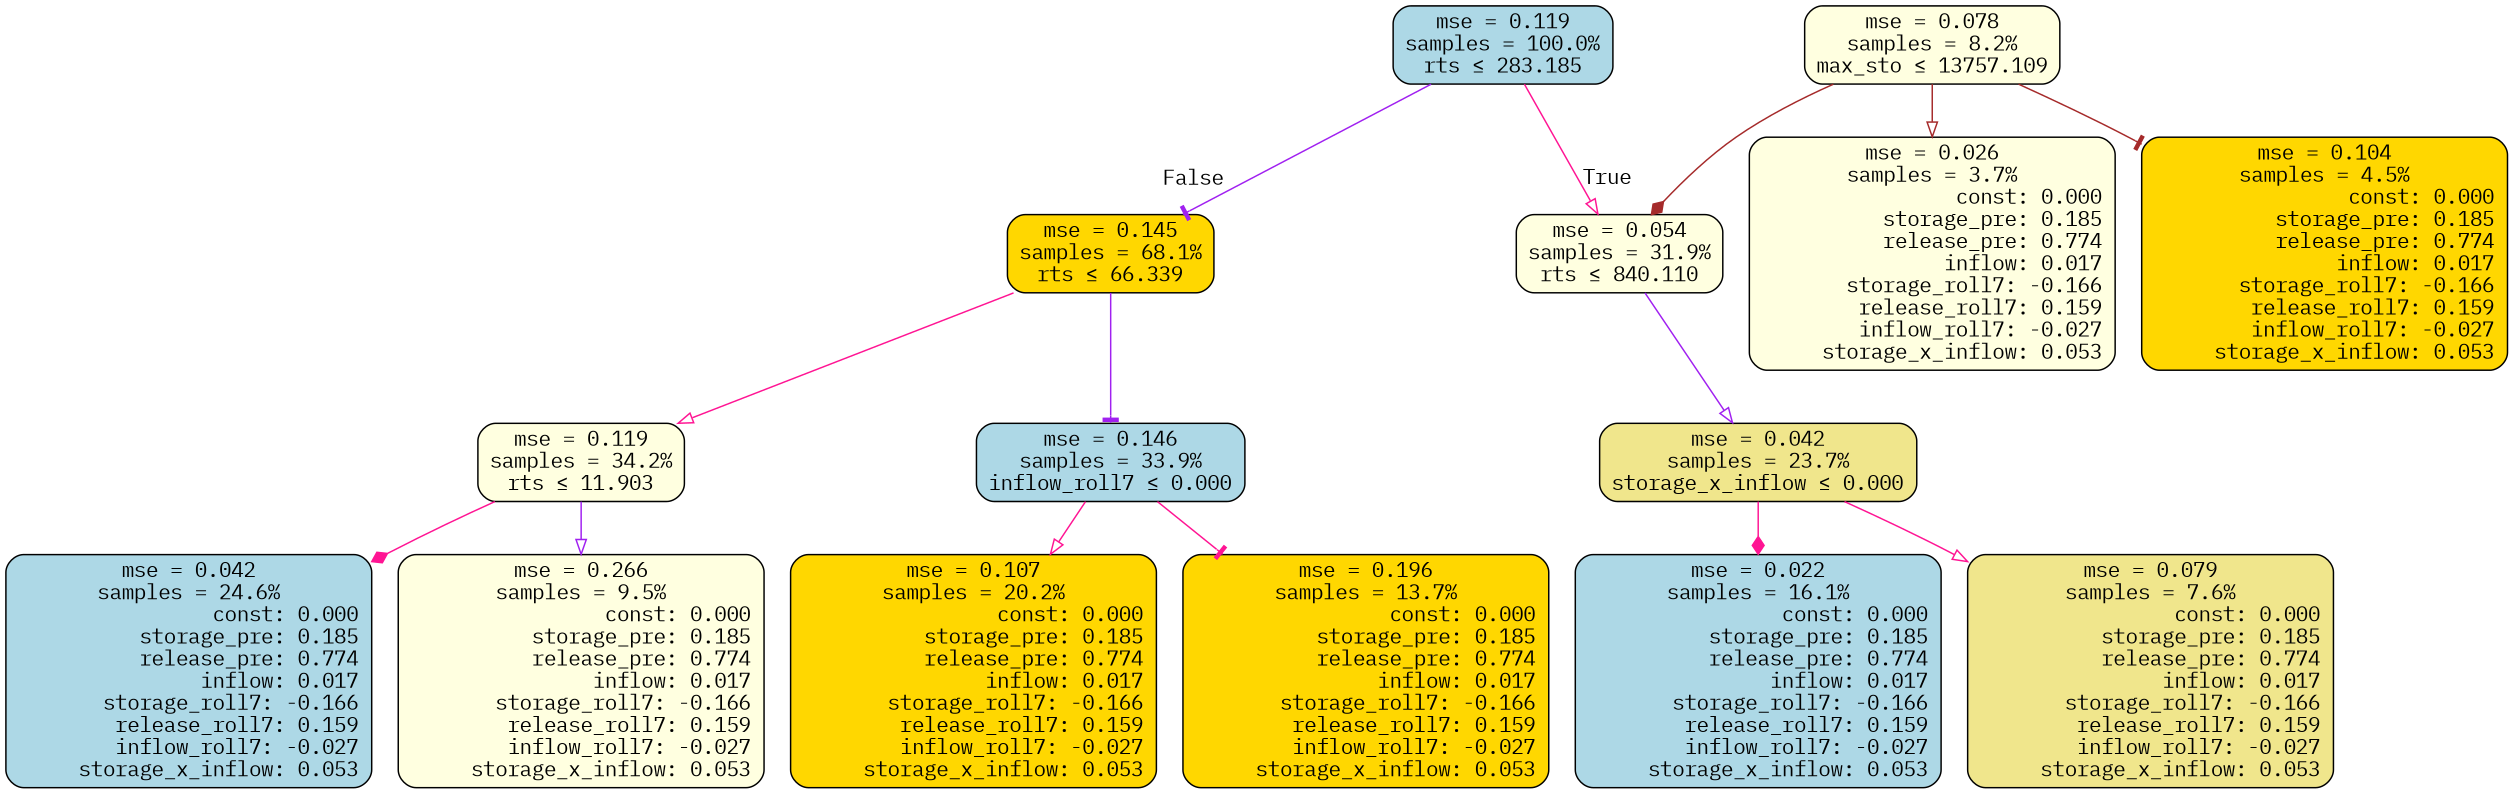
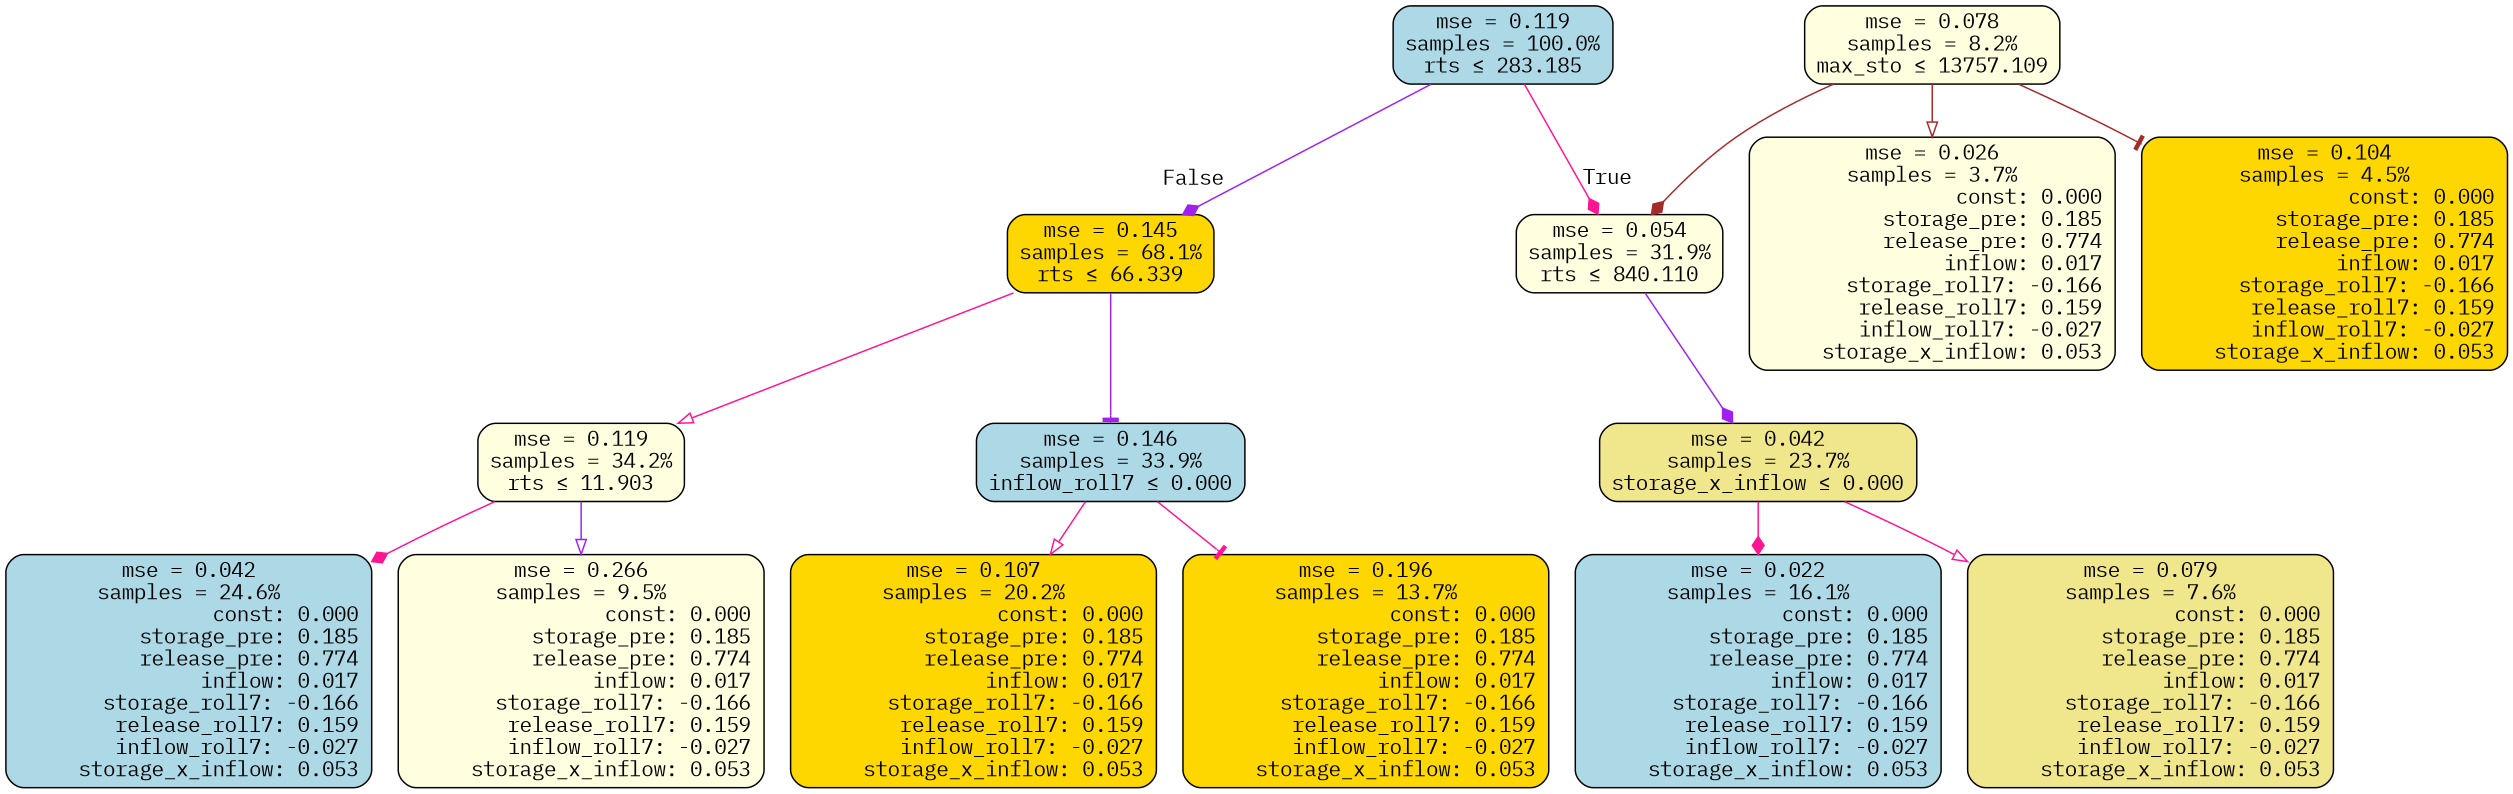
(1557, 142) -> (1557, 141)
(1310, 148) -> (1315, 145)
(1685, 352) -> (1684, 350)
